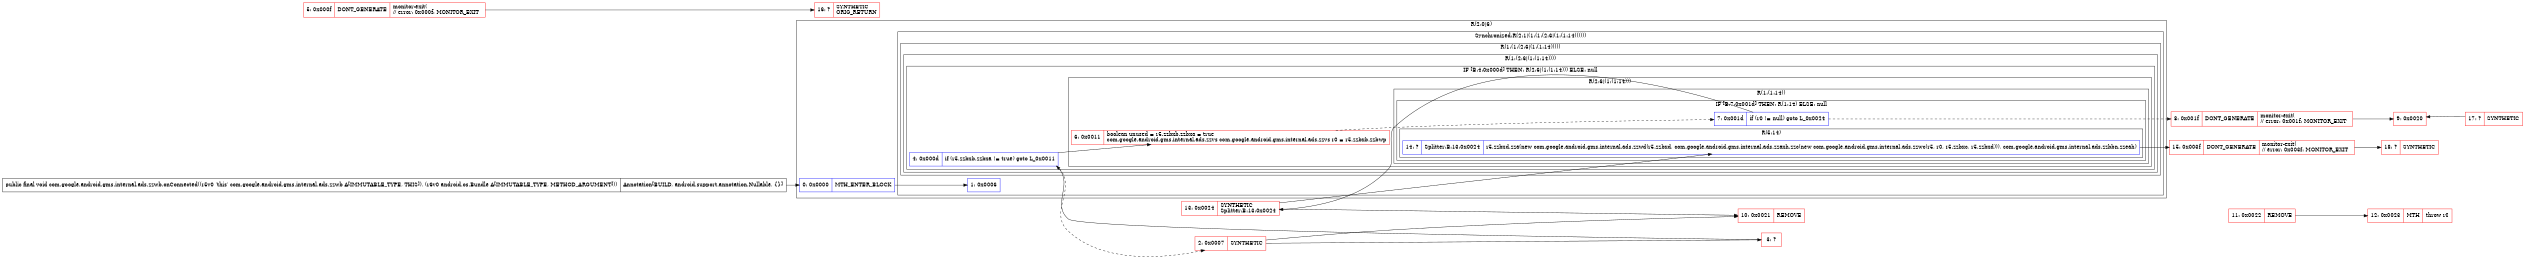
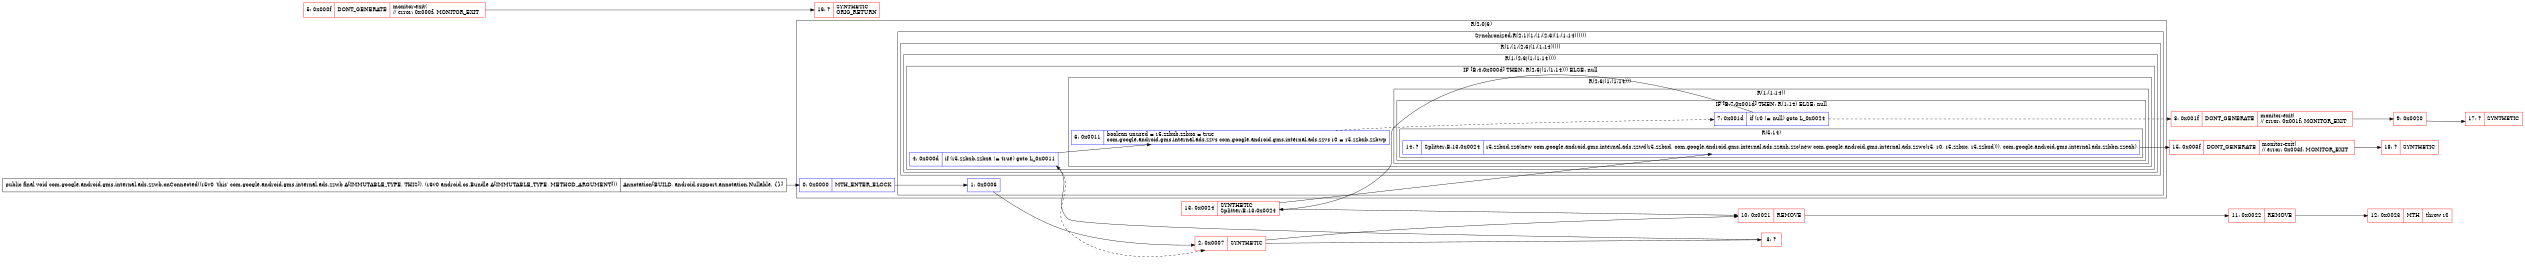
(2448, 116) -> (2444, 121)
(1230, 137) -> (1230, 137)
none -> (2015, 216)
none -> (1087, 236)
